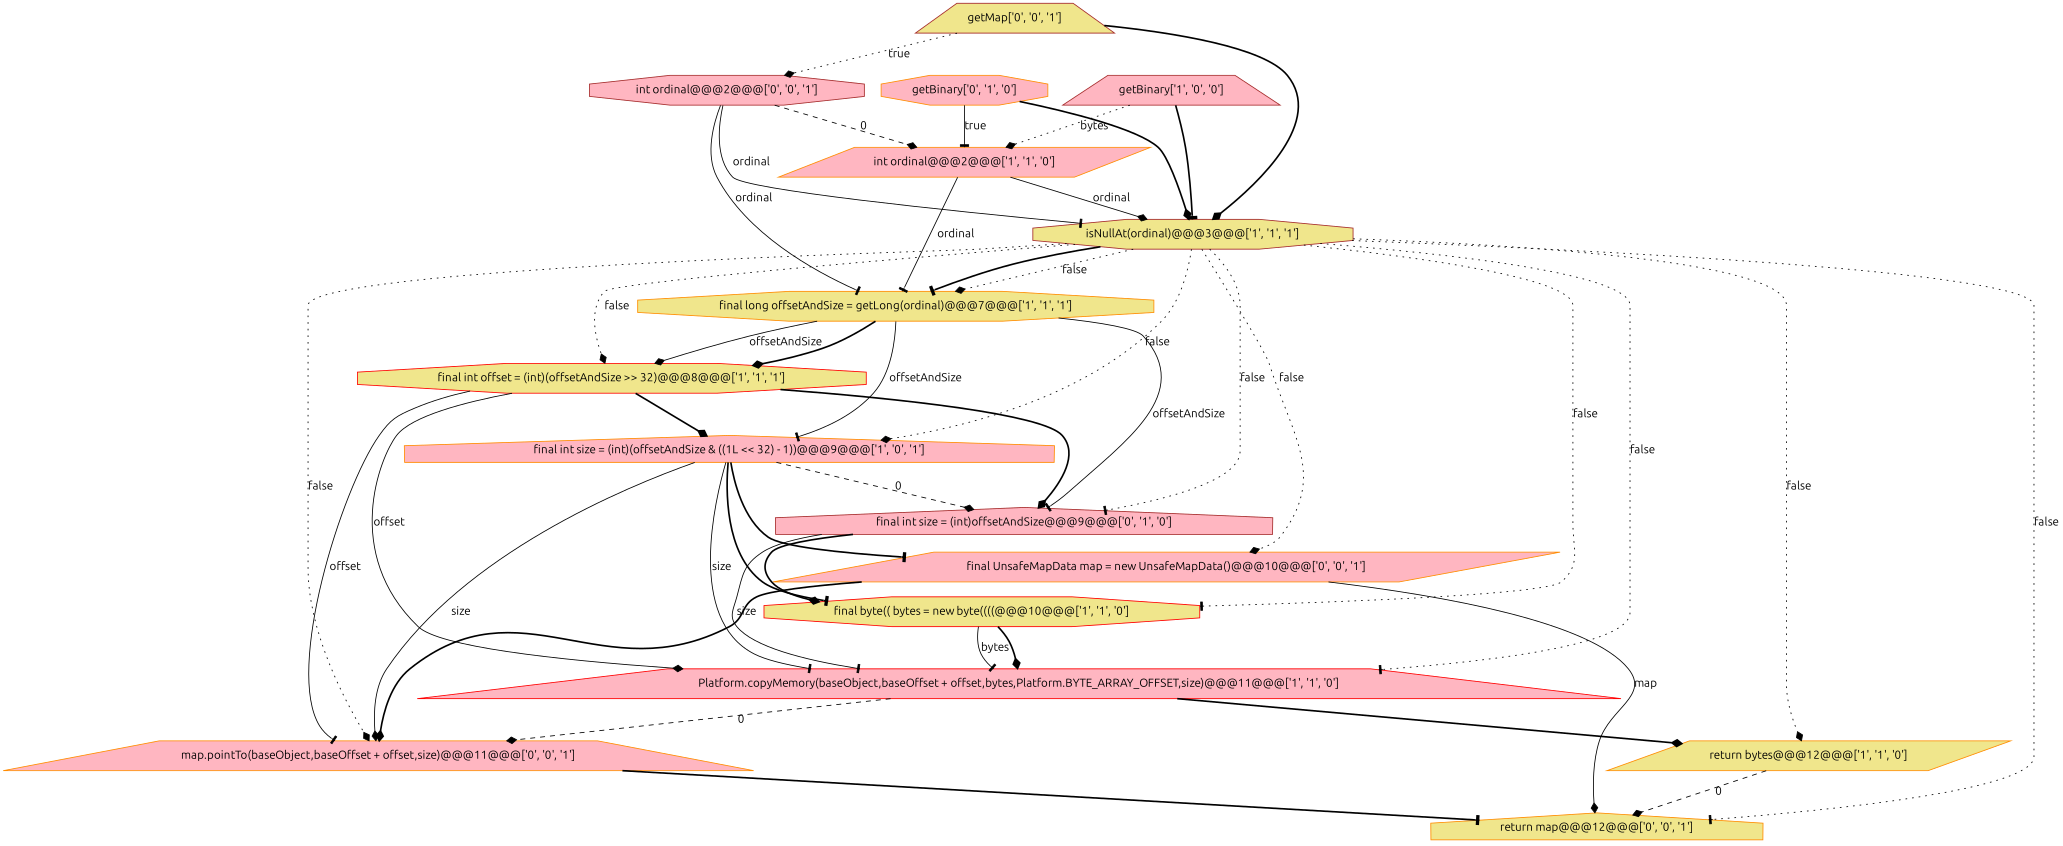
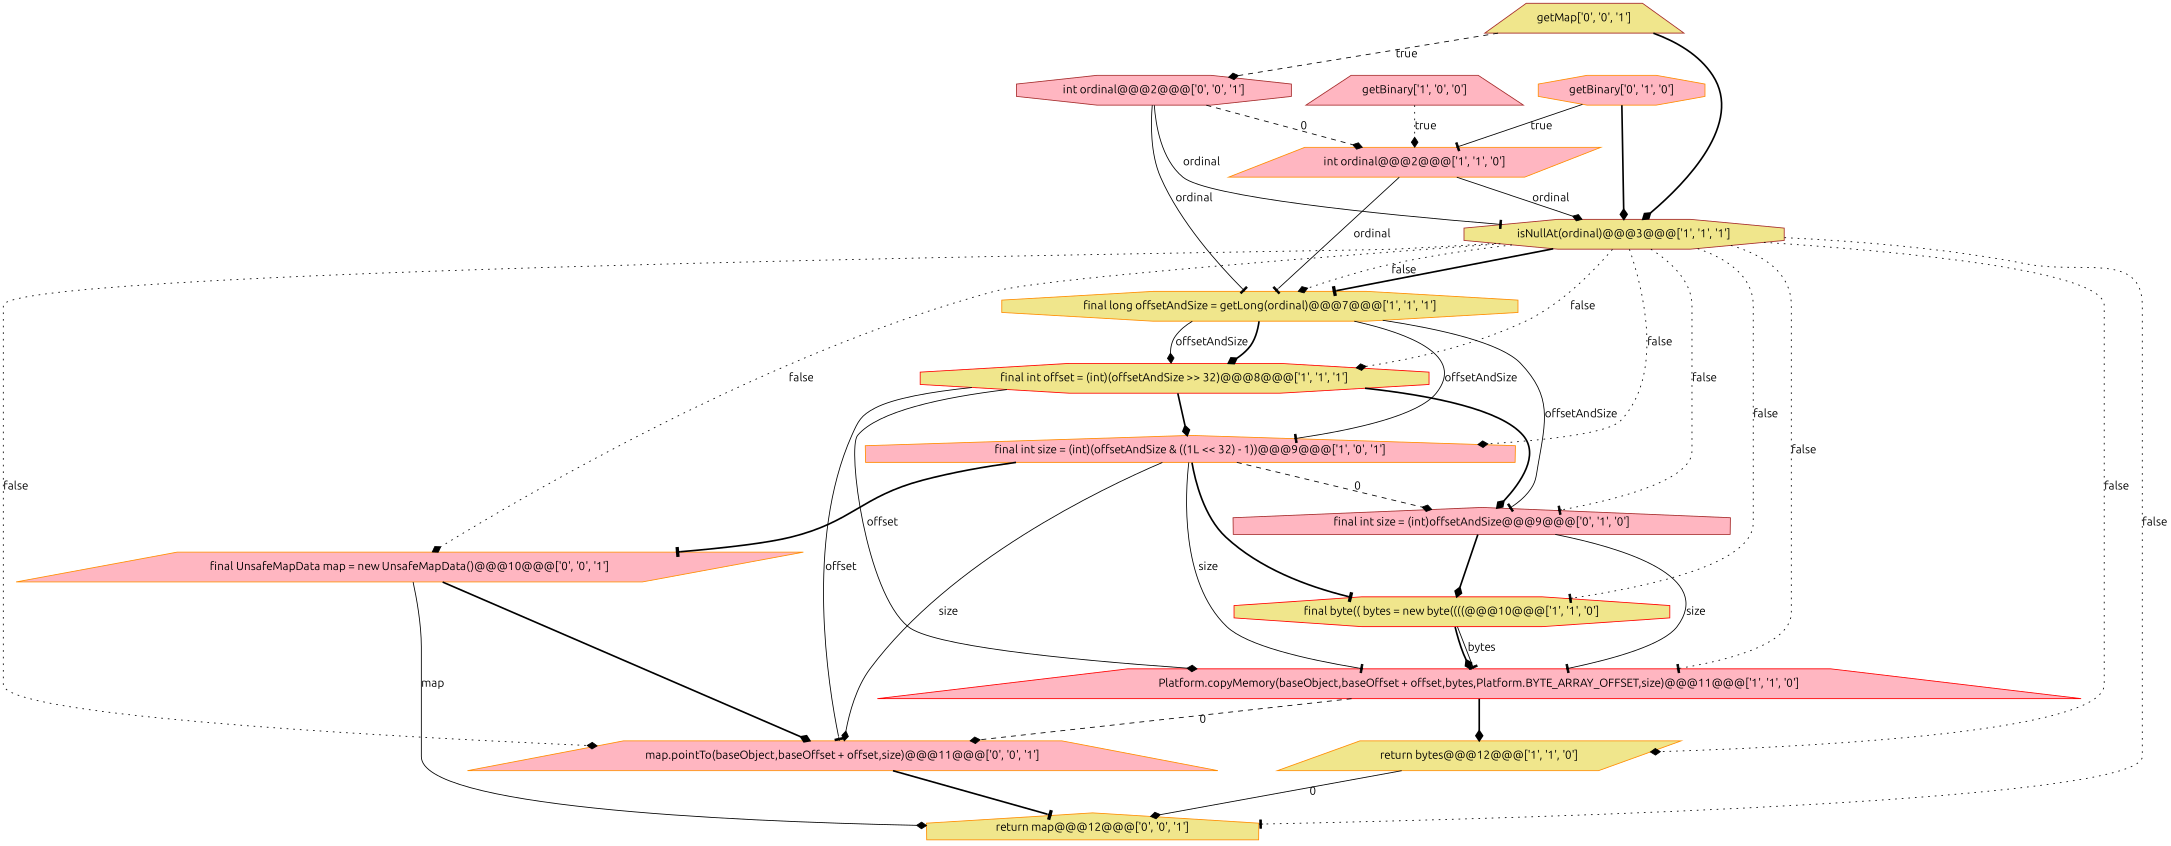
(876, 53) -> (1368, 54)
(1094, 126) -> (1426, 126)
(1187, 160) -> none
(1704, 791) -> (1281, 793)
